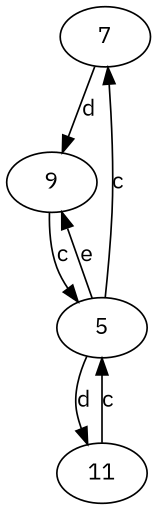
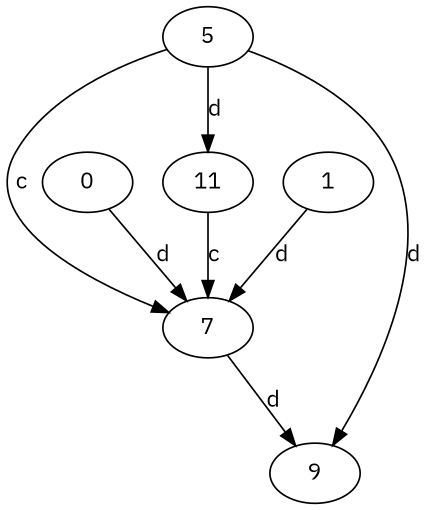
none -> (88, 182)
none -> (328, 182)
(53, 252) -> none
(87, 255) -> (415, 255)
(102, 409) -> (208, 247)
